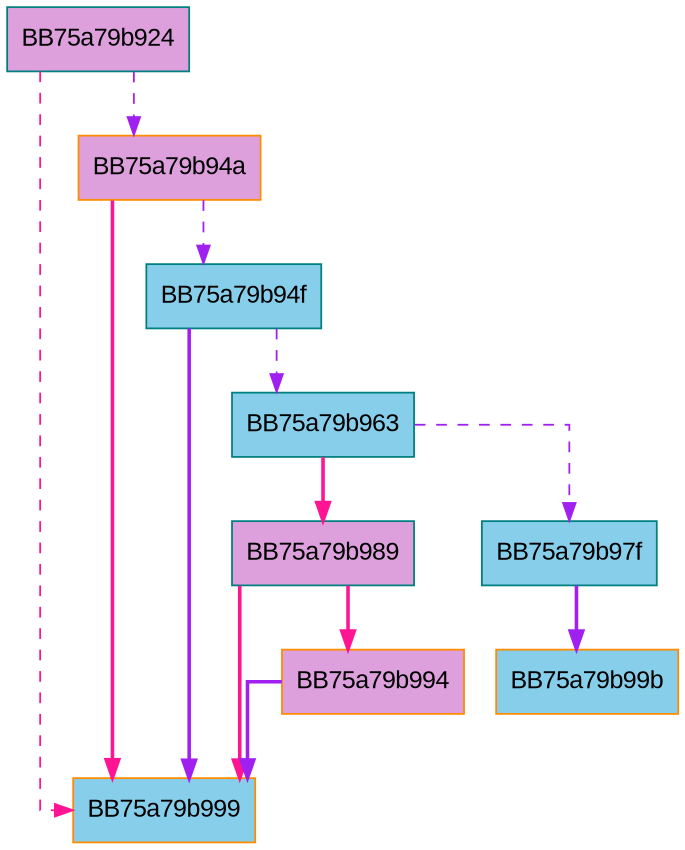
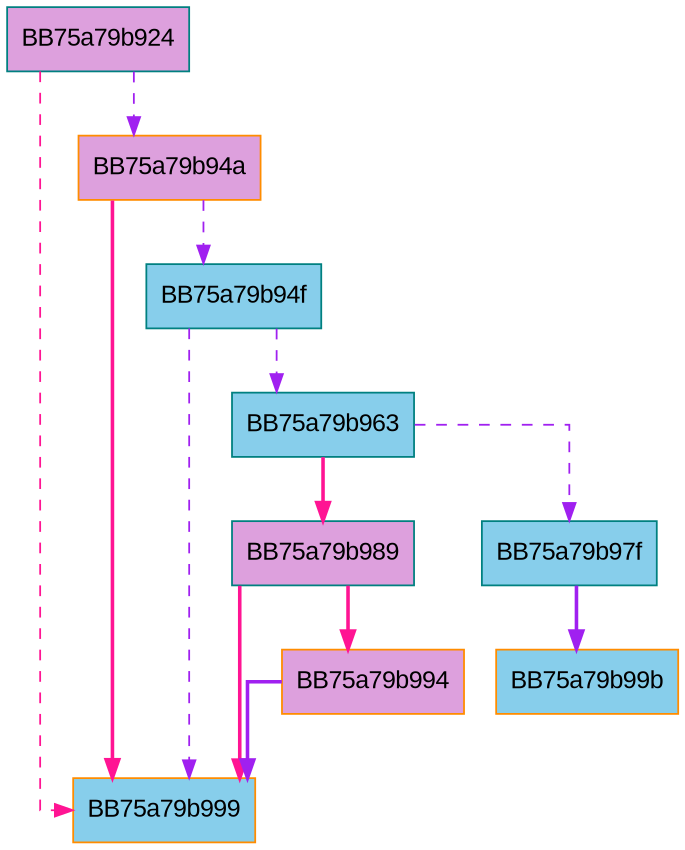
(189, 544) -> (189, 544)
